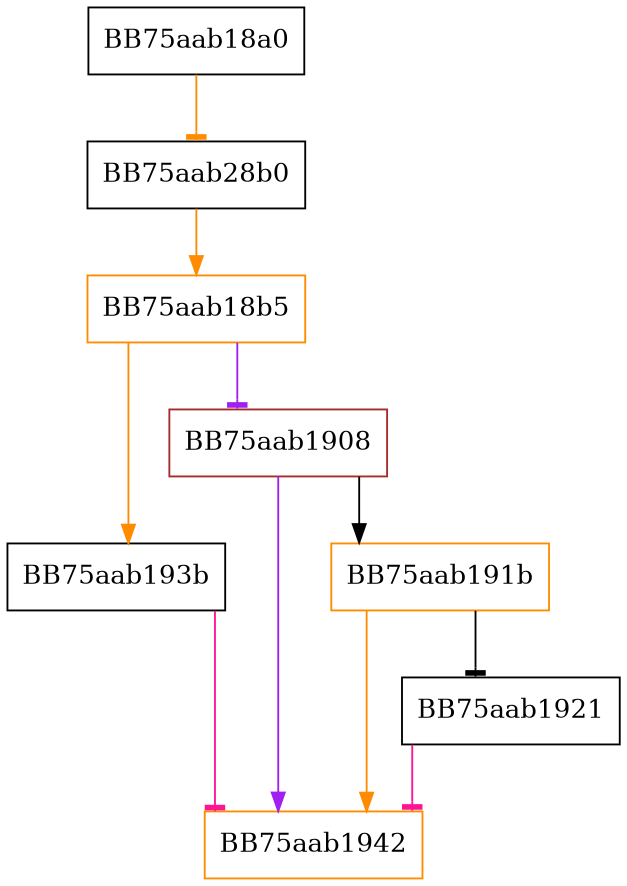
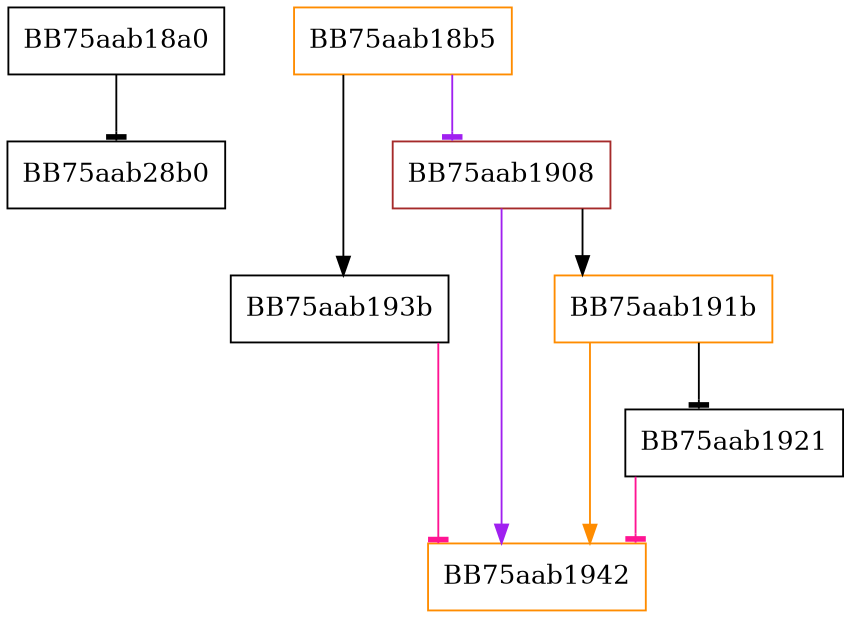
(196, 103) -> (116, 103)
(196, 232) -> none
(128, 434) -> (343, 166)
